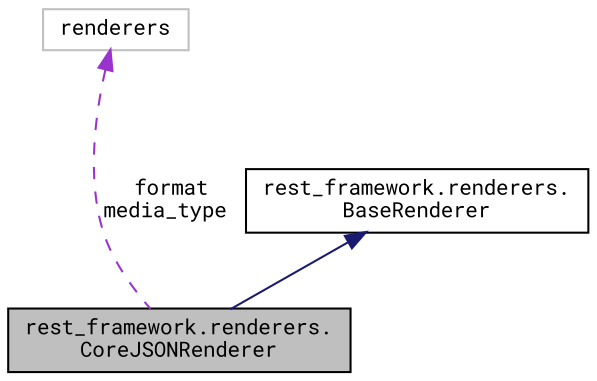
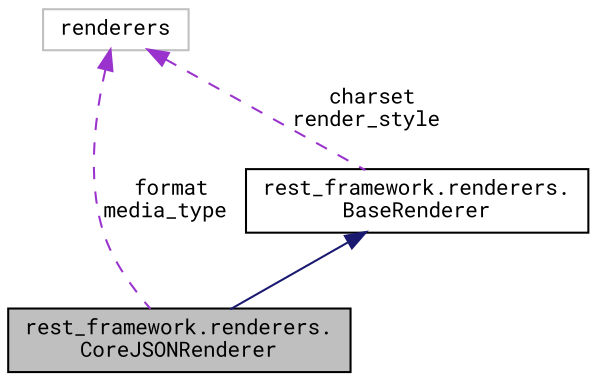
none -> (265, 115)
